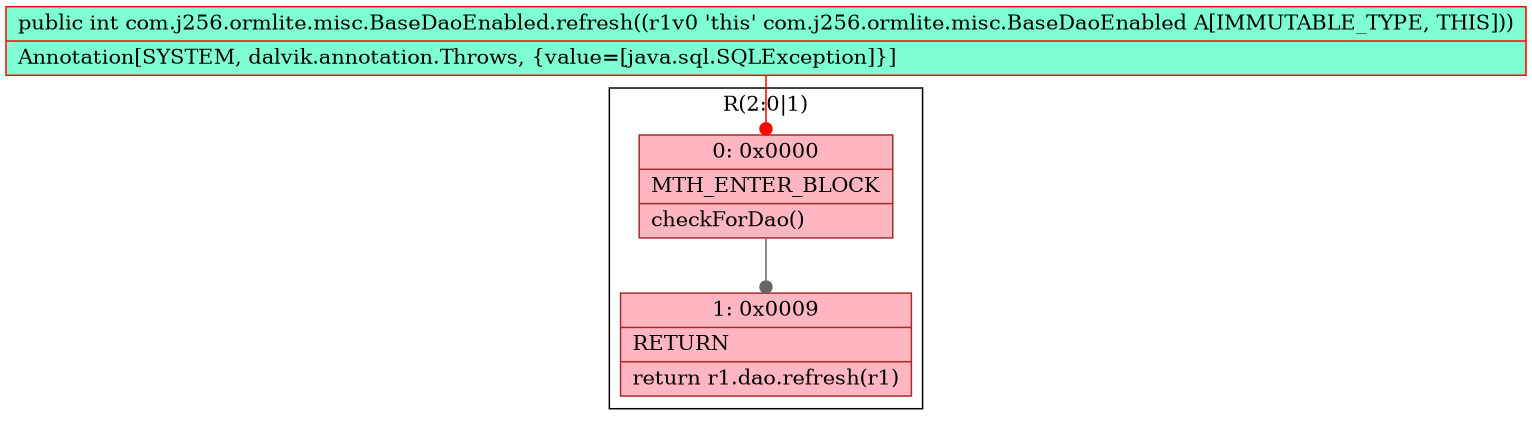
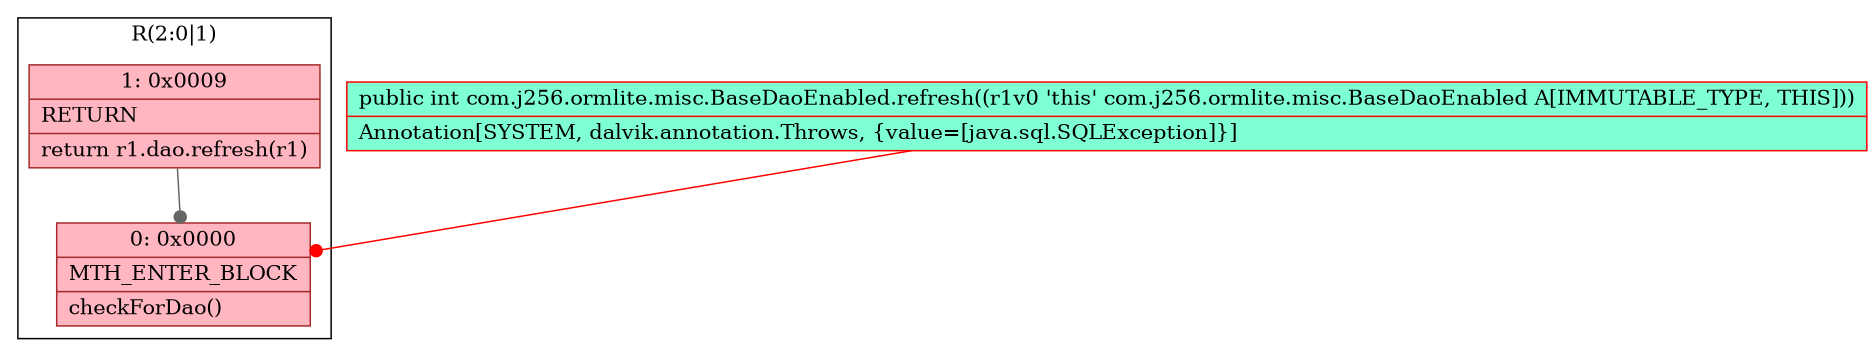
(766, 260) -> (179, 189)
